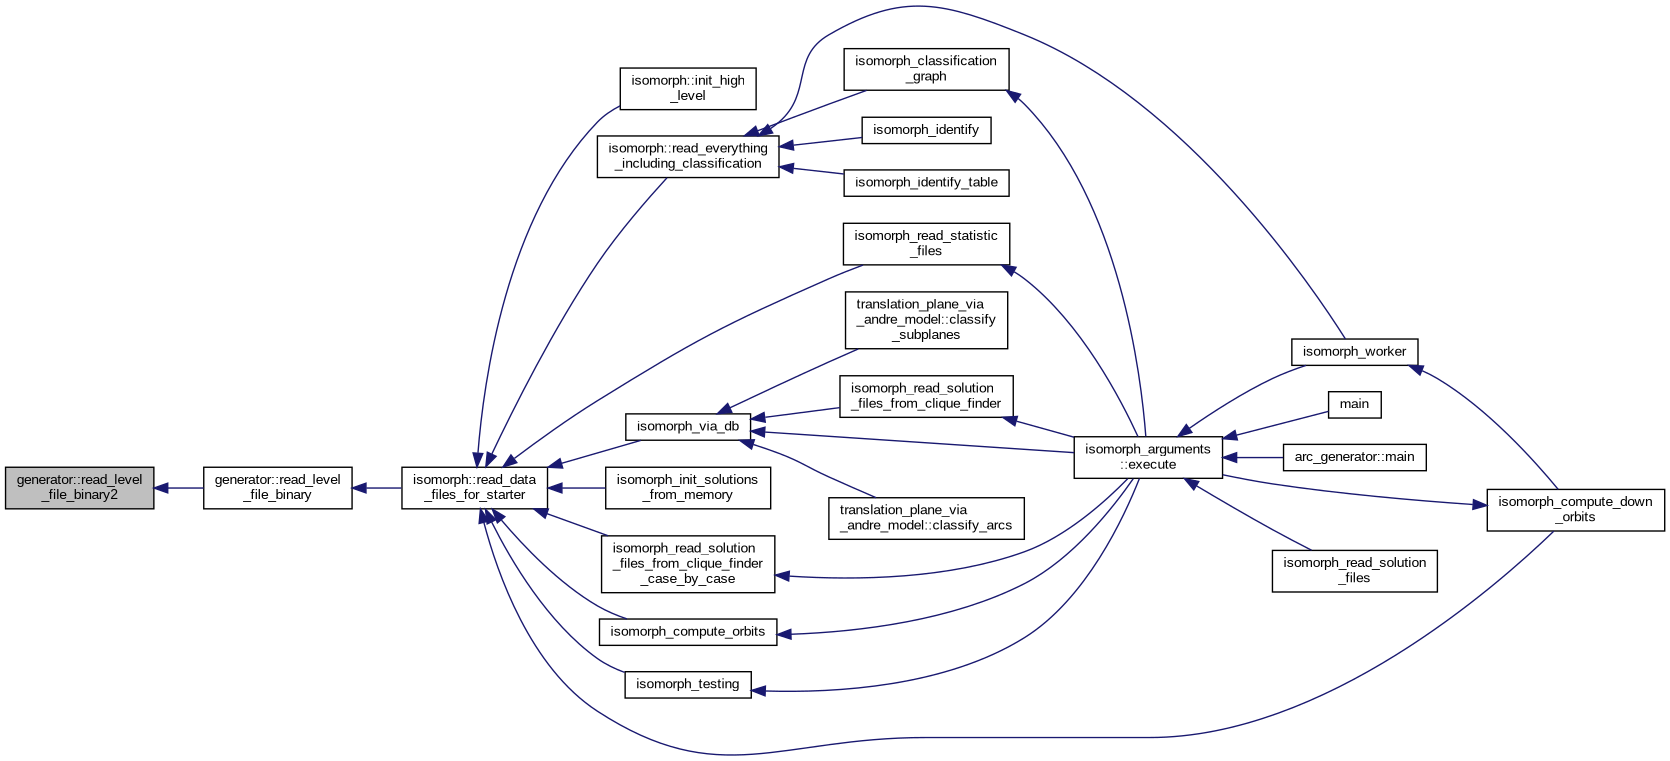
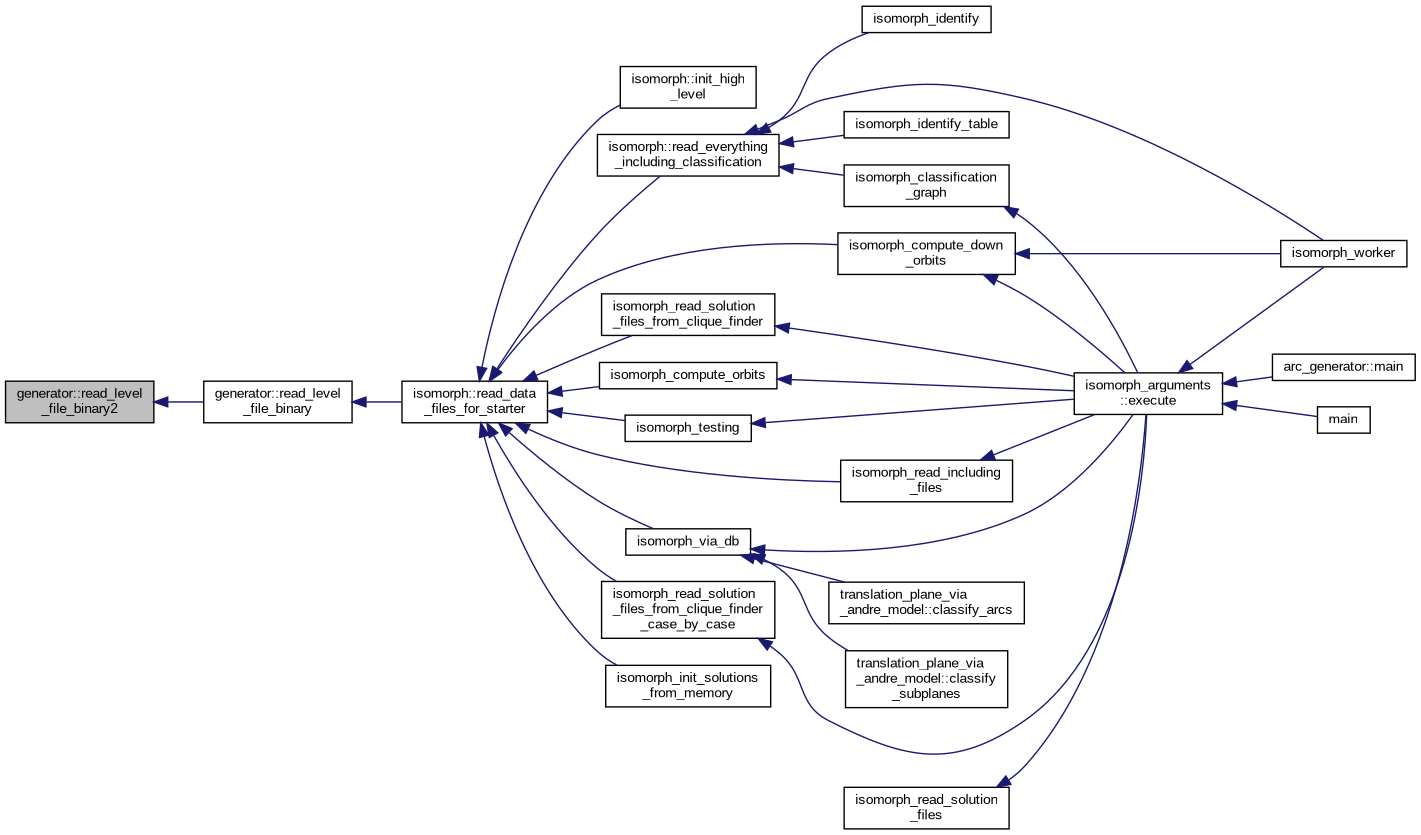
(927, 244) -> (927, 481)
(803, 412) -> (584, 355)
(1496, 423) -> (1155, 254)
(1253, 519) -> (1087, 666)
